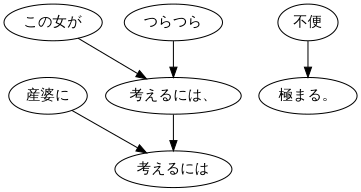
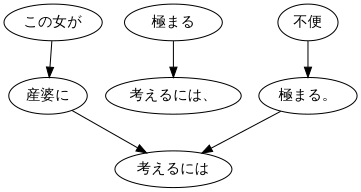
(173, 22) -> (173, 22)
(108, 56) -> (51, 54)
(173, 128) -> (246, 130)
